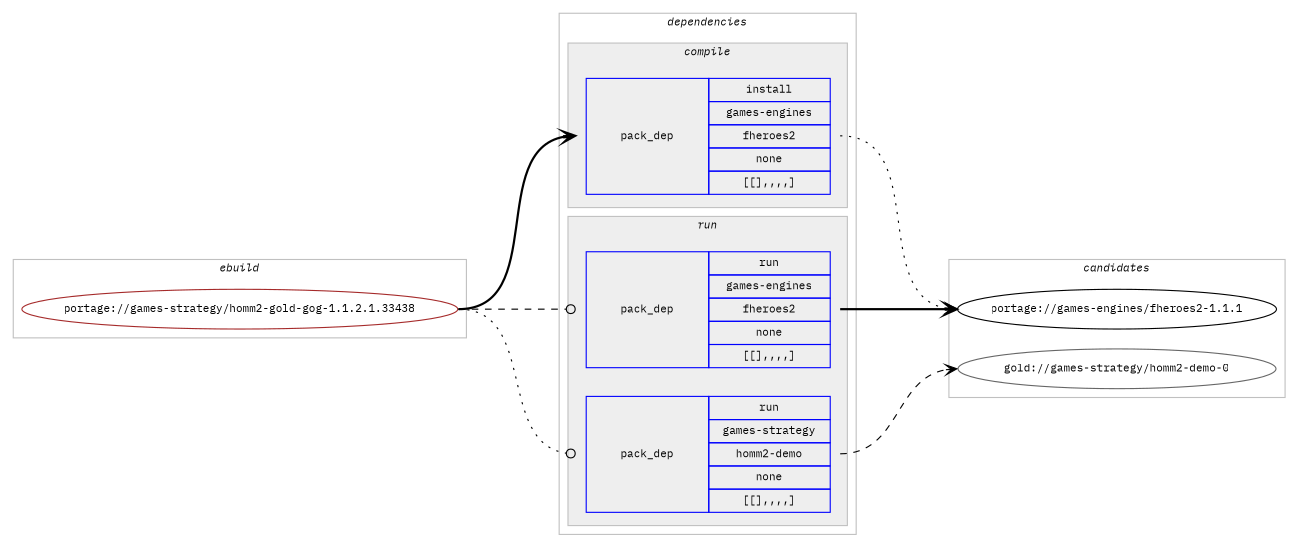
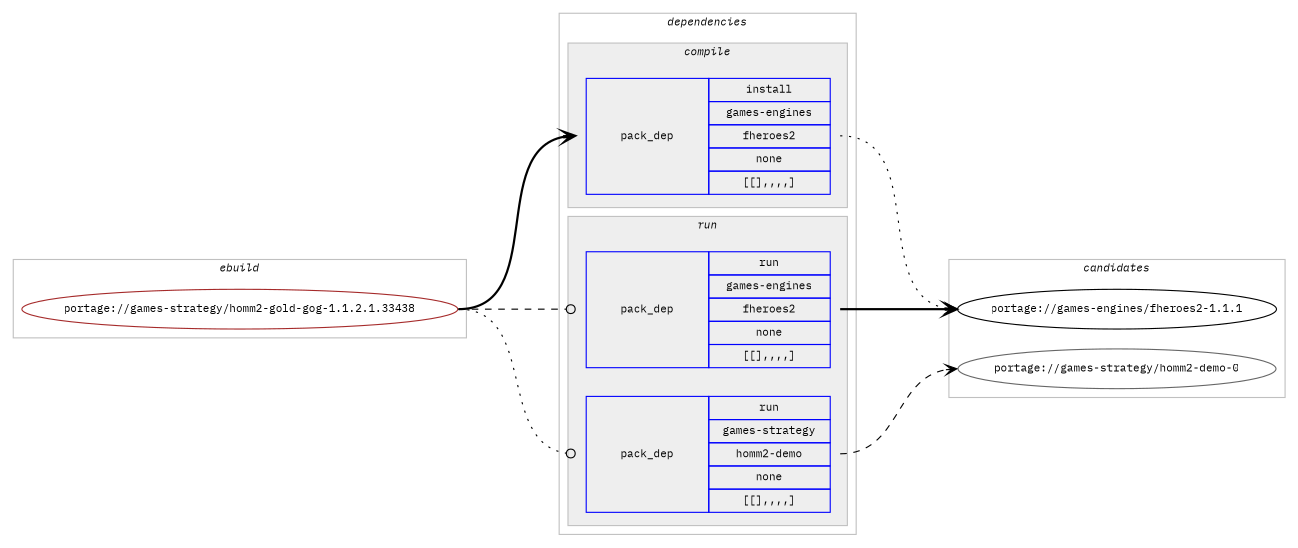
(1117, 369) -> (1117, 369)
